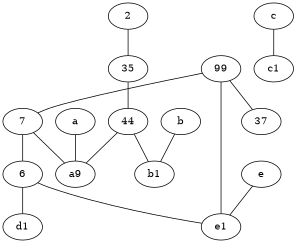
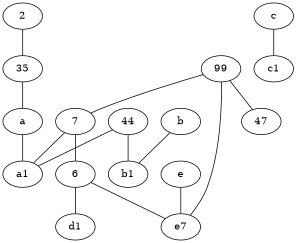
(128, 95) -> (23, 95)
(261, 122) -> (261, 122)
(75, 174) -> (23, 174)
(221, 227) -> (181, 227)
